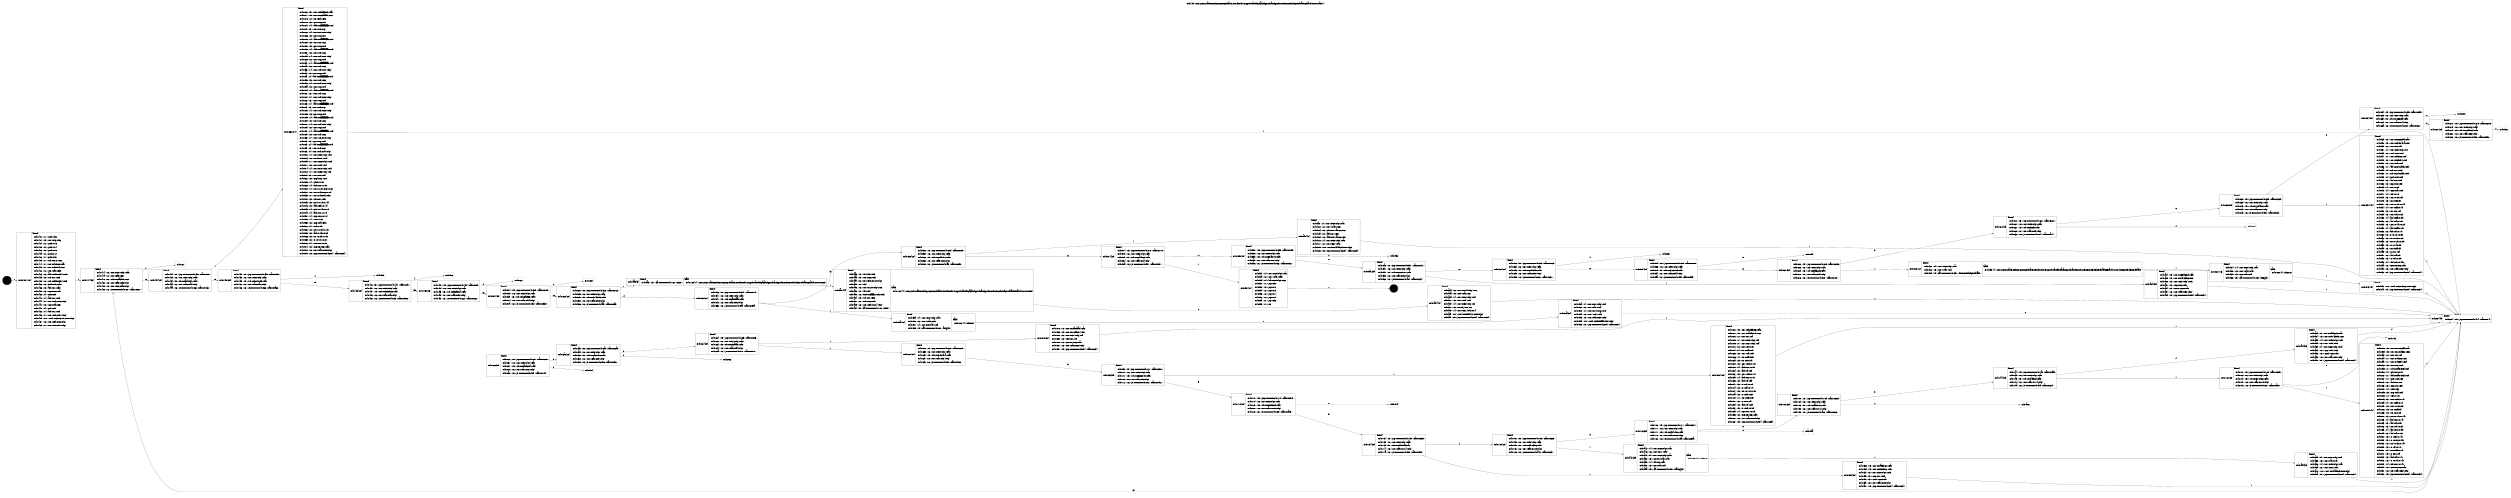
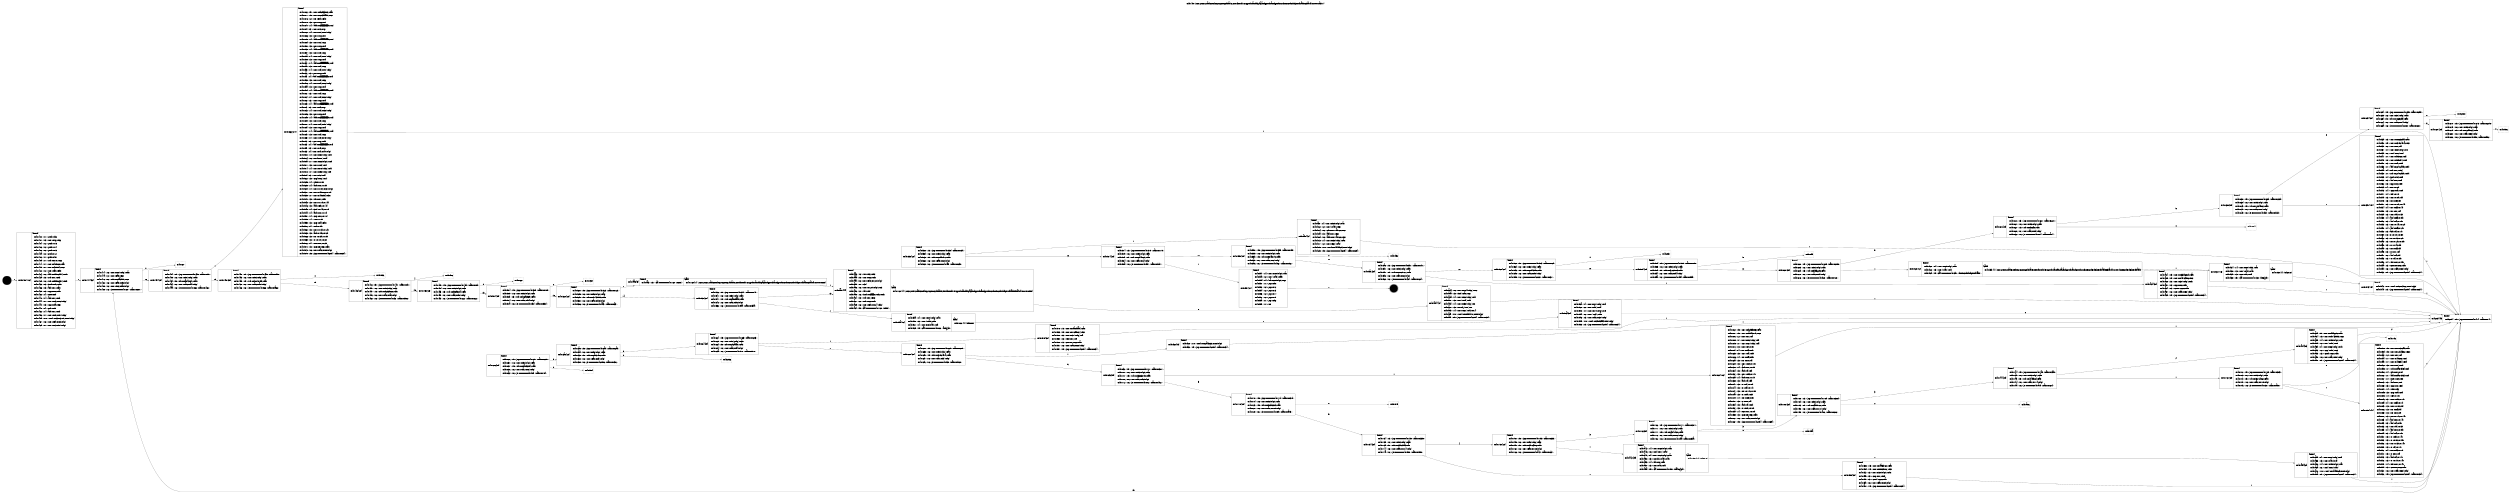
(830, 278) -> (795, 296)
(414, 290) -> (414, 290)
none -> (1198, 345)
